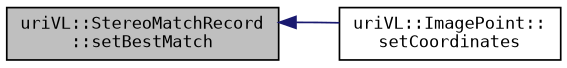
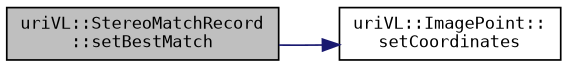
(318, 22) -> (301, 45)
